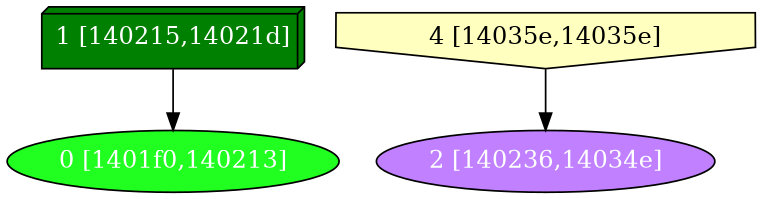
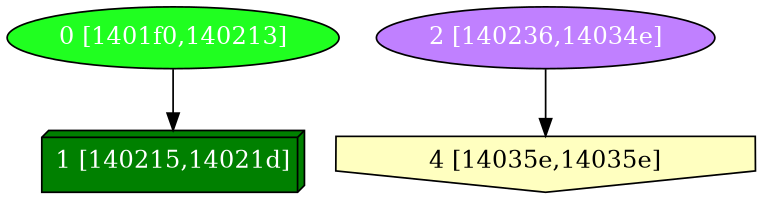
(173, 91) -> (173, 91)
(546, 91) -> (546, 94)
